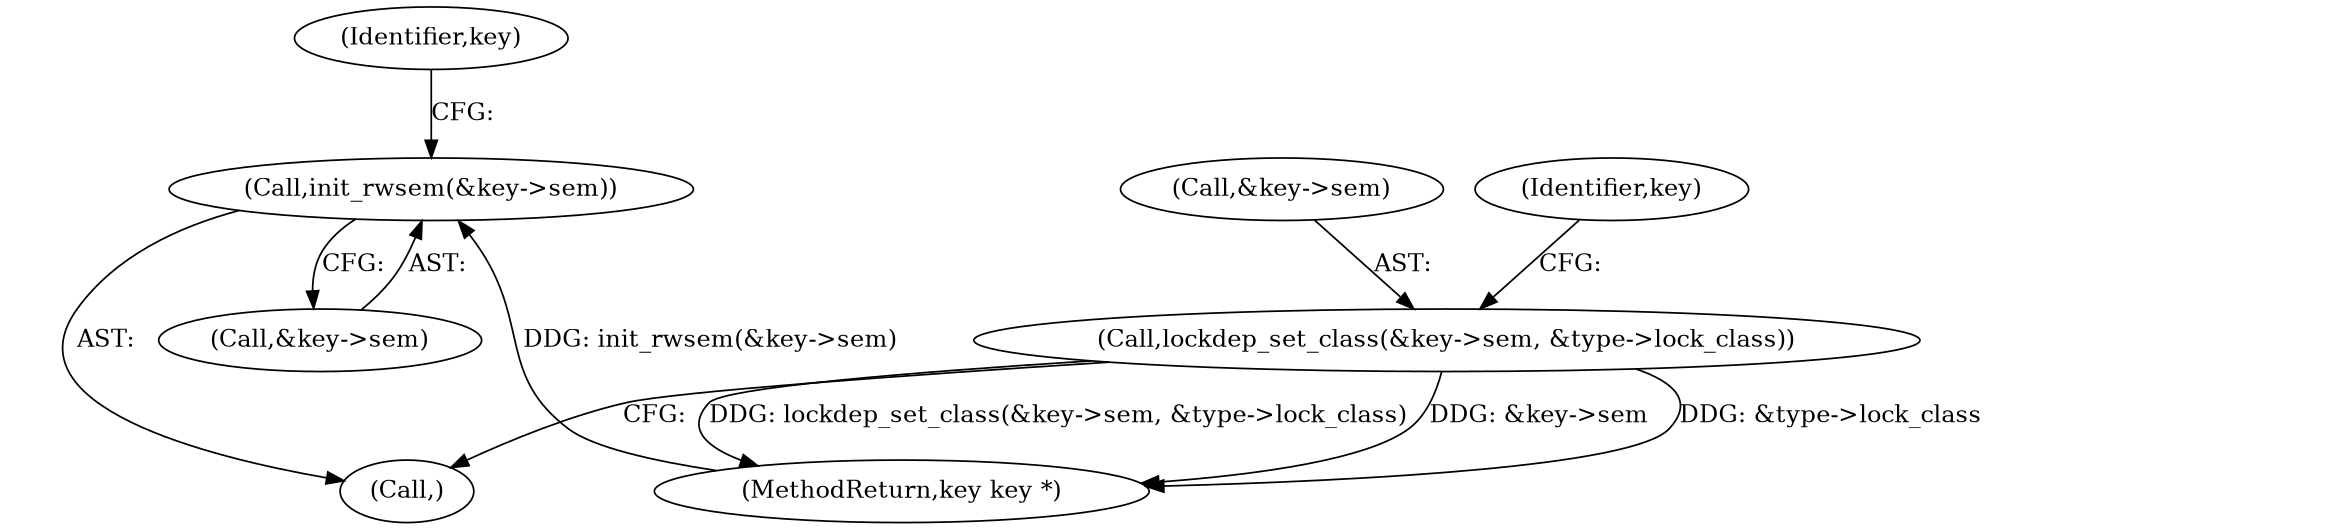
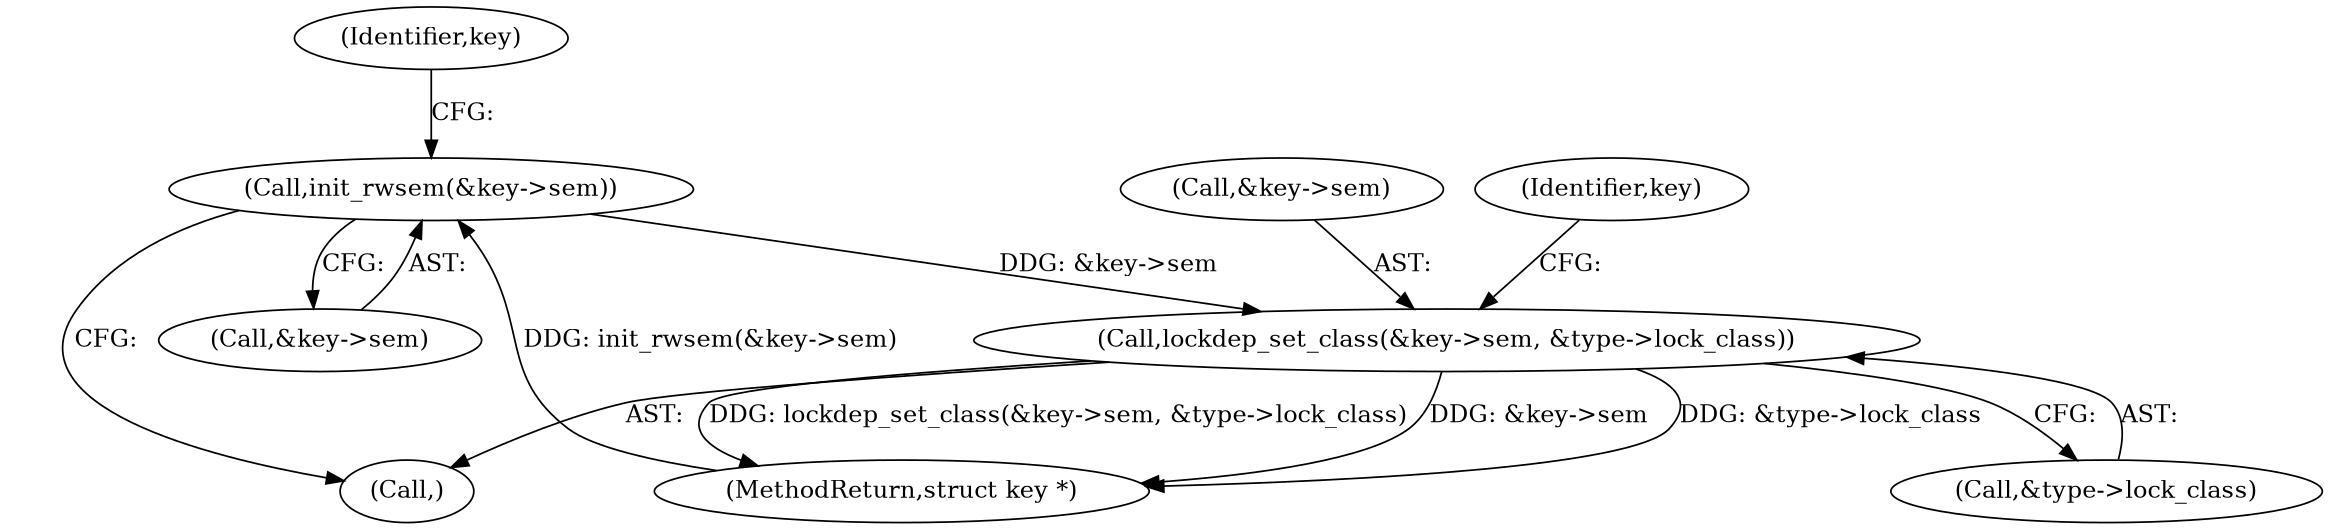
none -> (917, 262)
(110, 340) -> (110, 340)
(659, 416) -> (659, 416)
(902, 491) -> (902, 491)
none -> (2107, 491)
